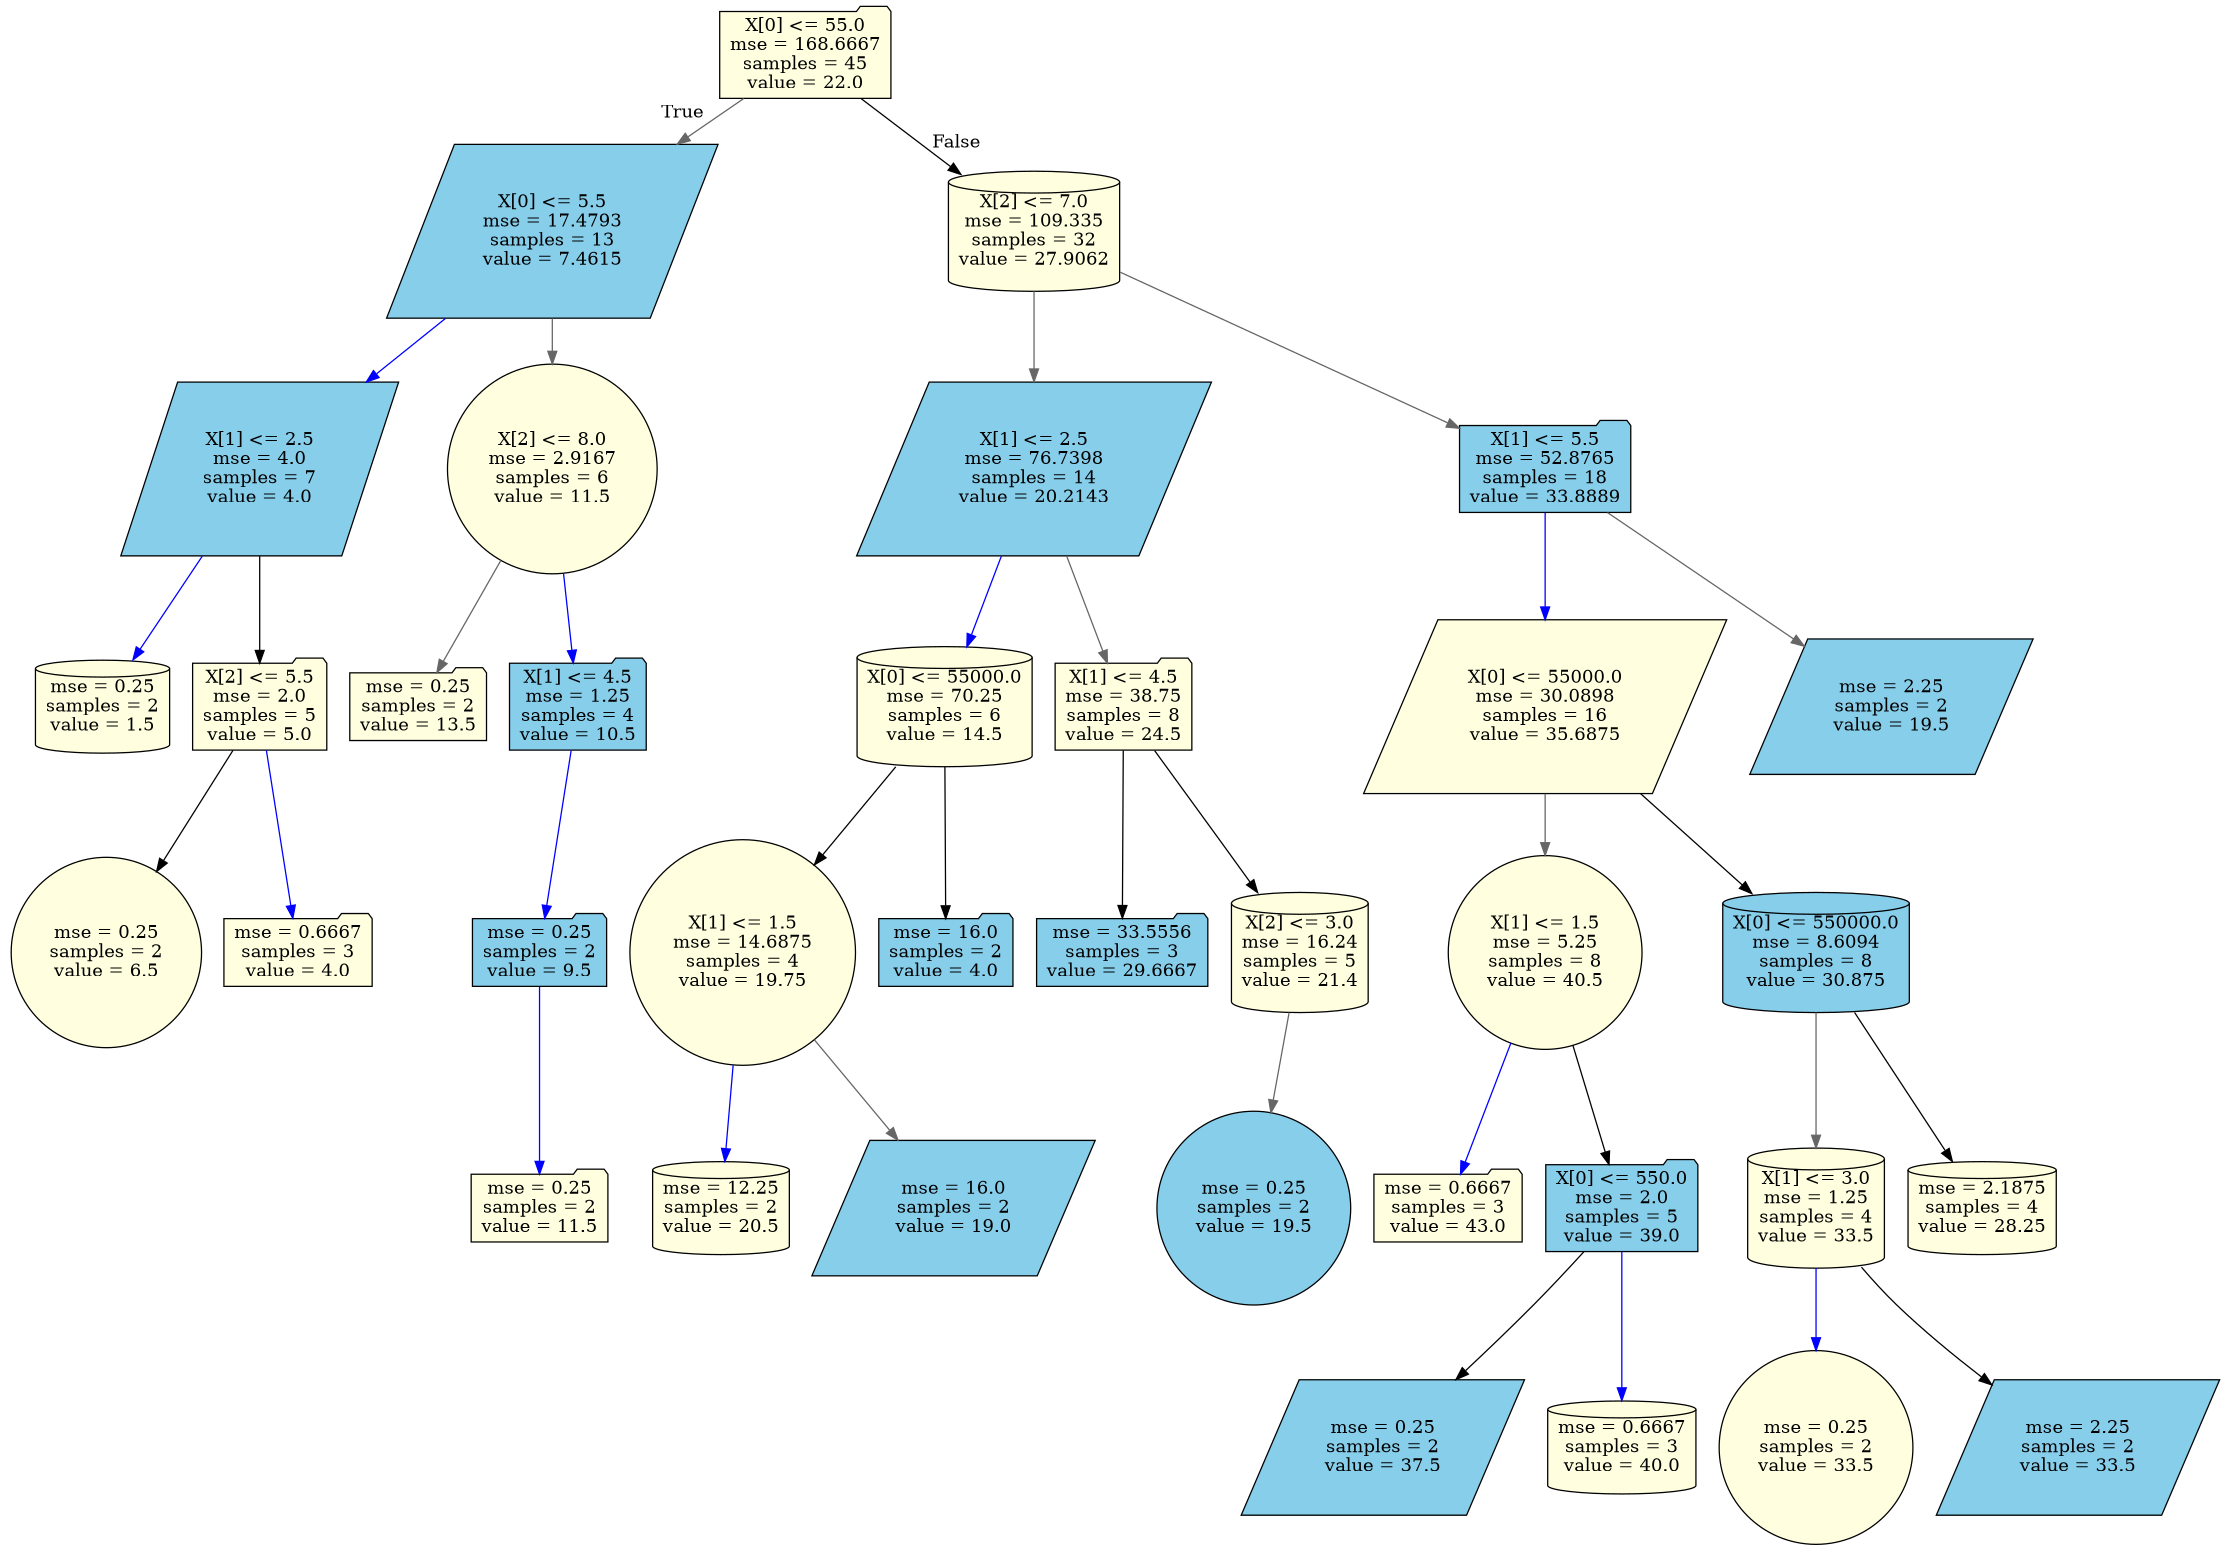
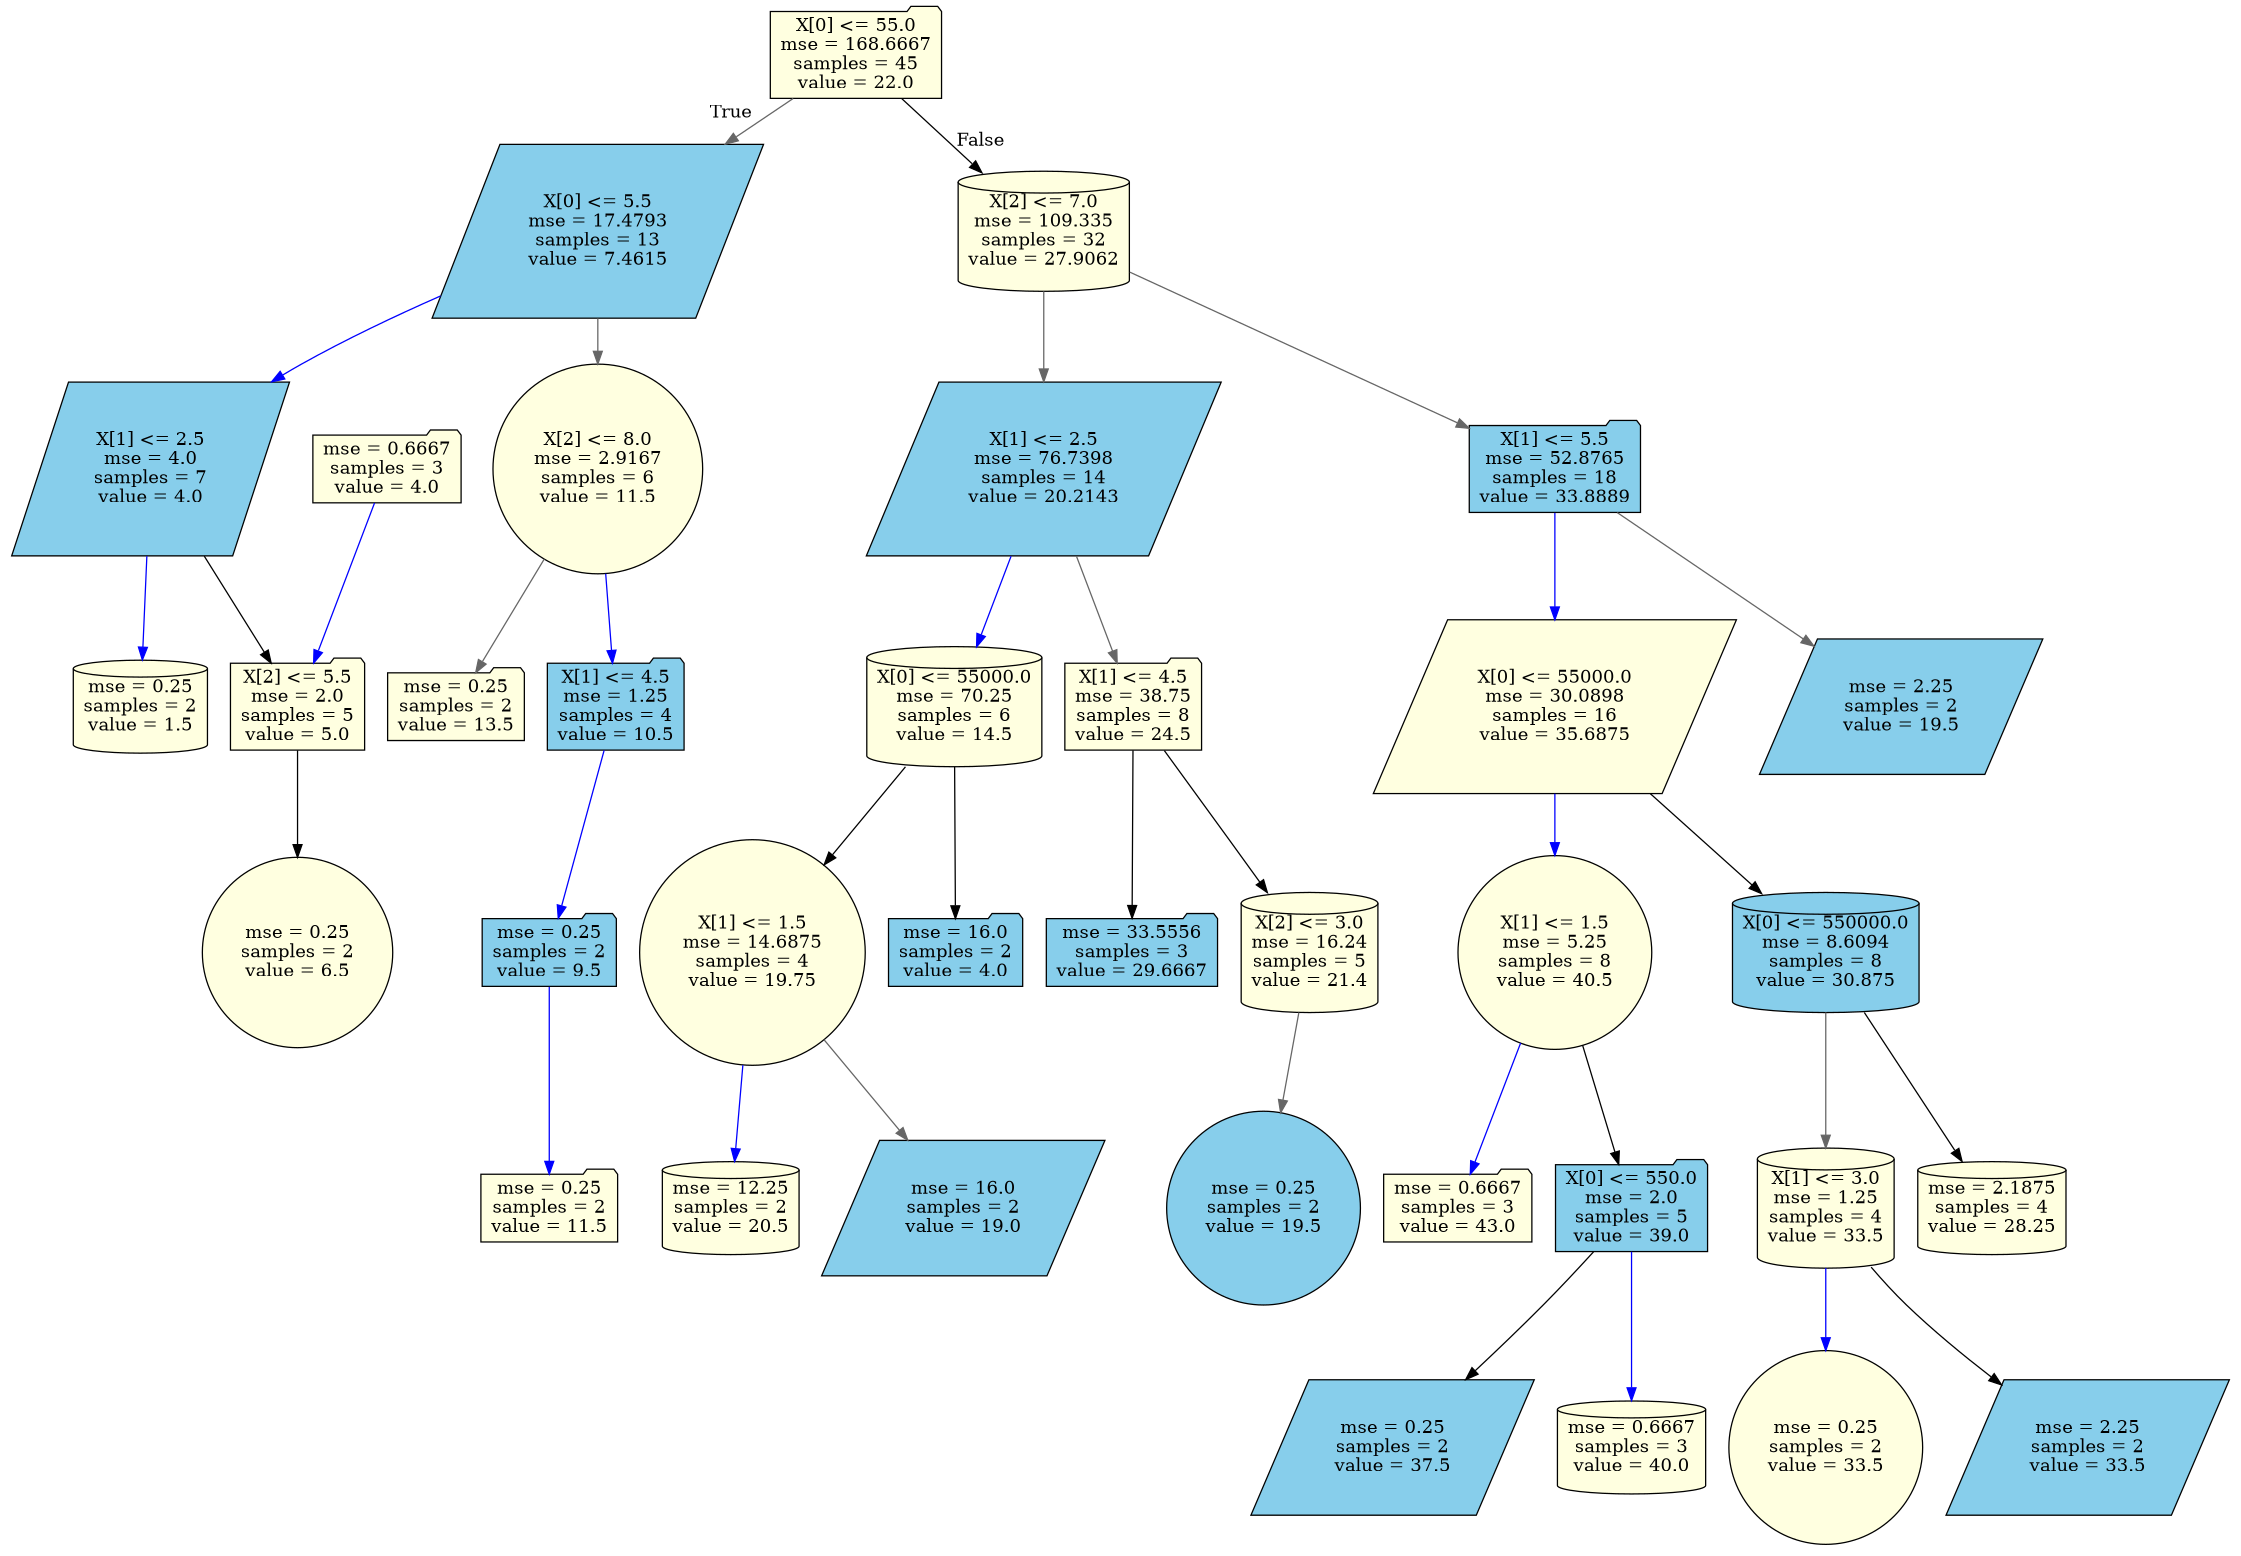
(1545, 818) -> (1555, 818)
(279, 828) -> (346, 577)
